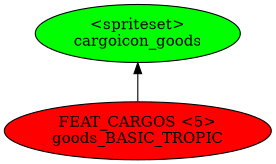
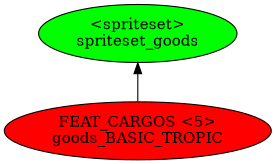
(138, 33) -> (138, 33)
